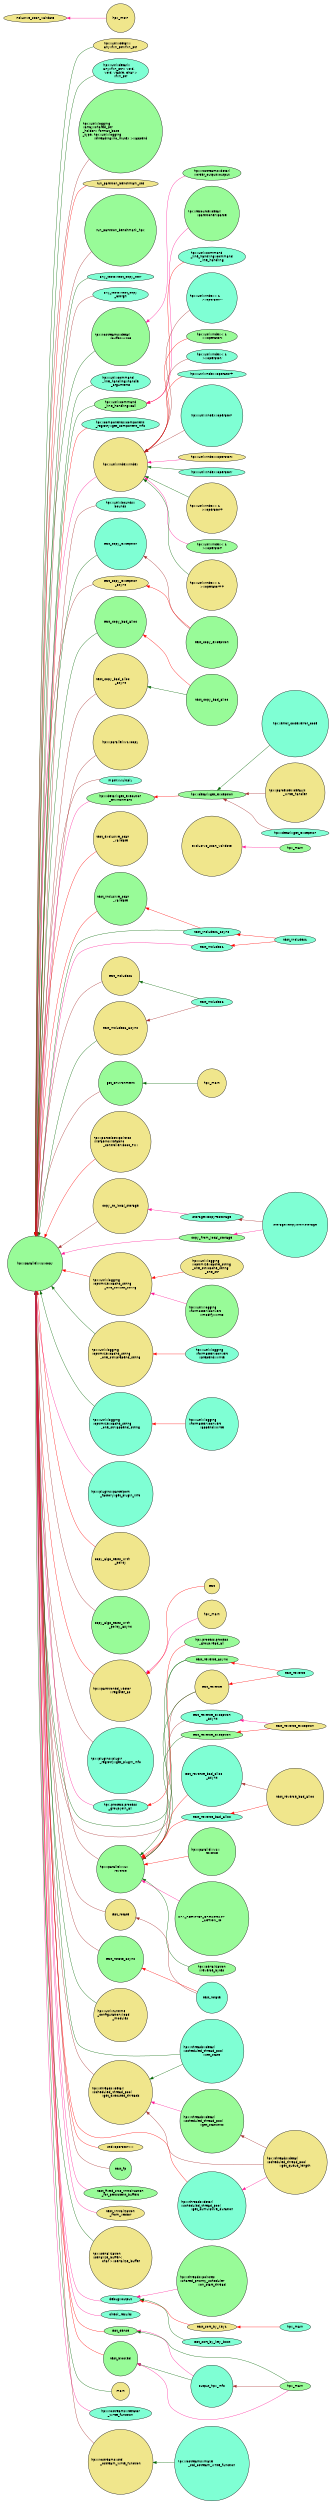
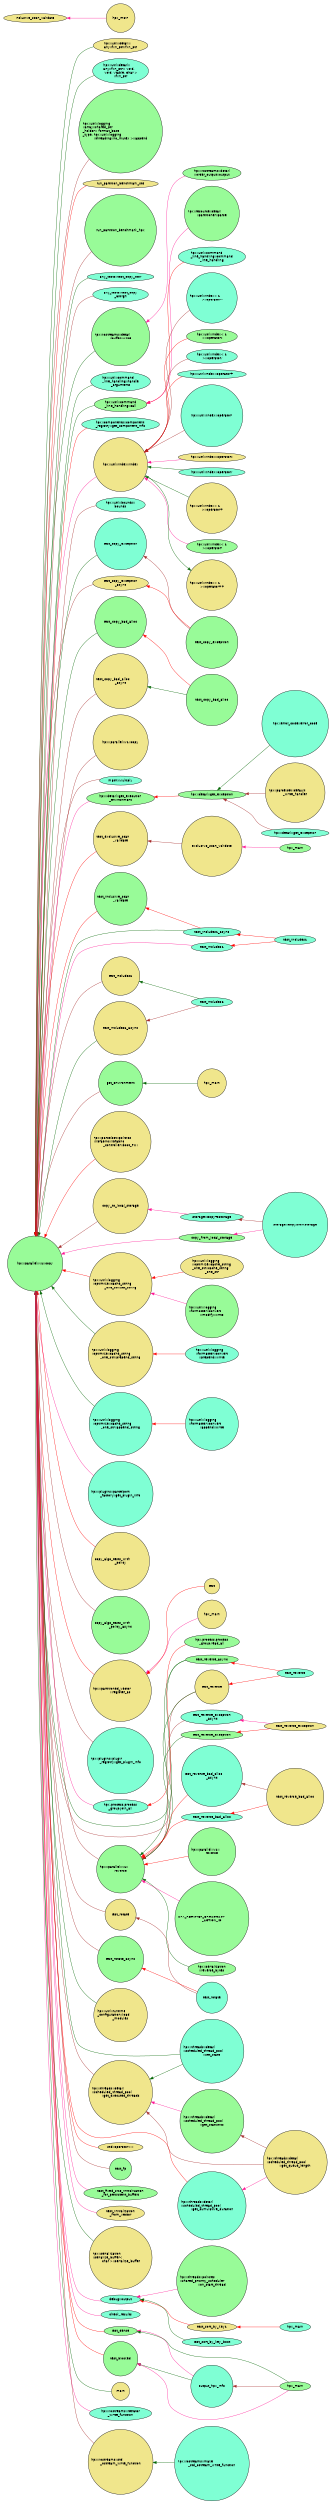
(168, 533) -> (168, 532)
none -> (166, 843)
